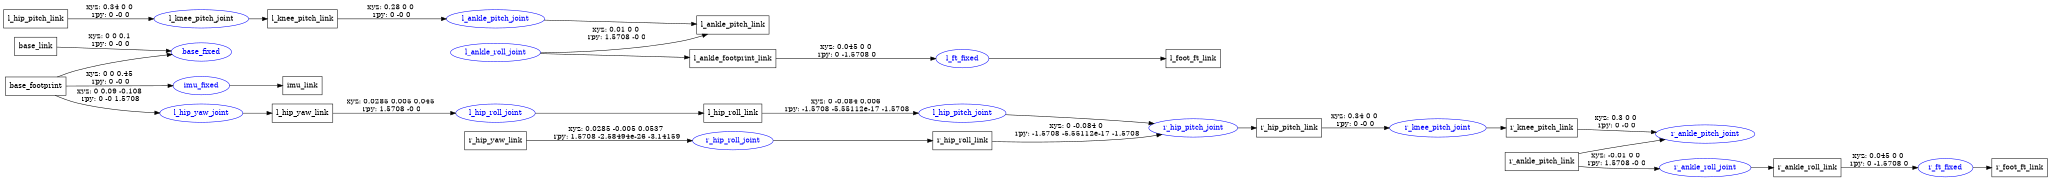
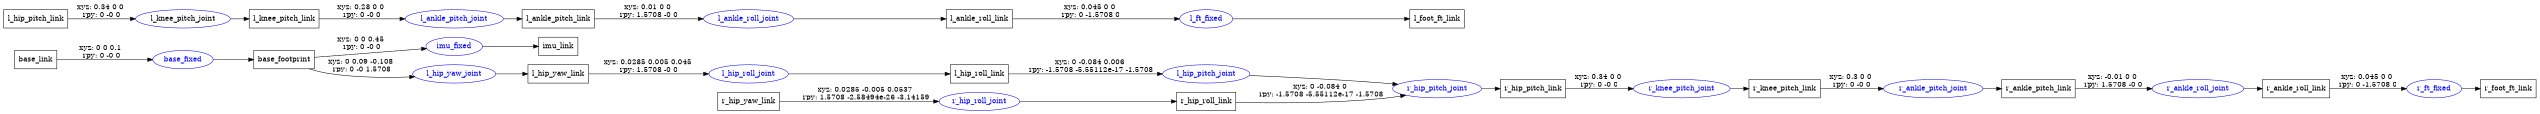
(622, 49) -> (646, 19)
(733, 59) -> (979, 19)
(111, 63) -> (231, 60)
(1619, 146) -> (1990, 89)
